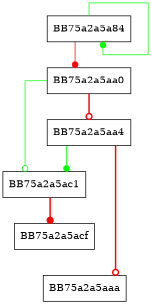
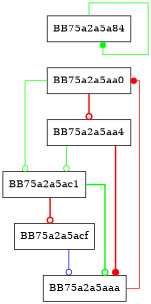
(75, 52) -> (139, 190)
(66, 156) -> (66, 156)
(50, 208) -> (50, 208)
(116, 208) -> (116, 208)
none -> (105, 217)
none -> (69, 259)
